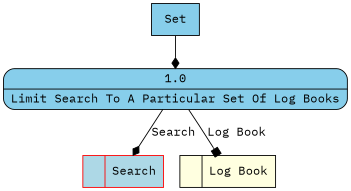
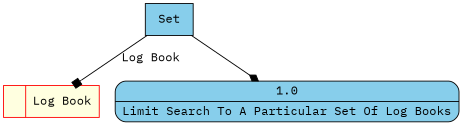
(201, 129) -> (114, 58)
(123, 171) -> none
(228, 171) -> (51, 101)
